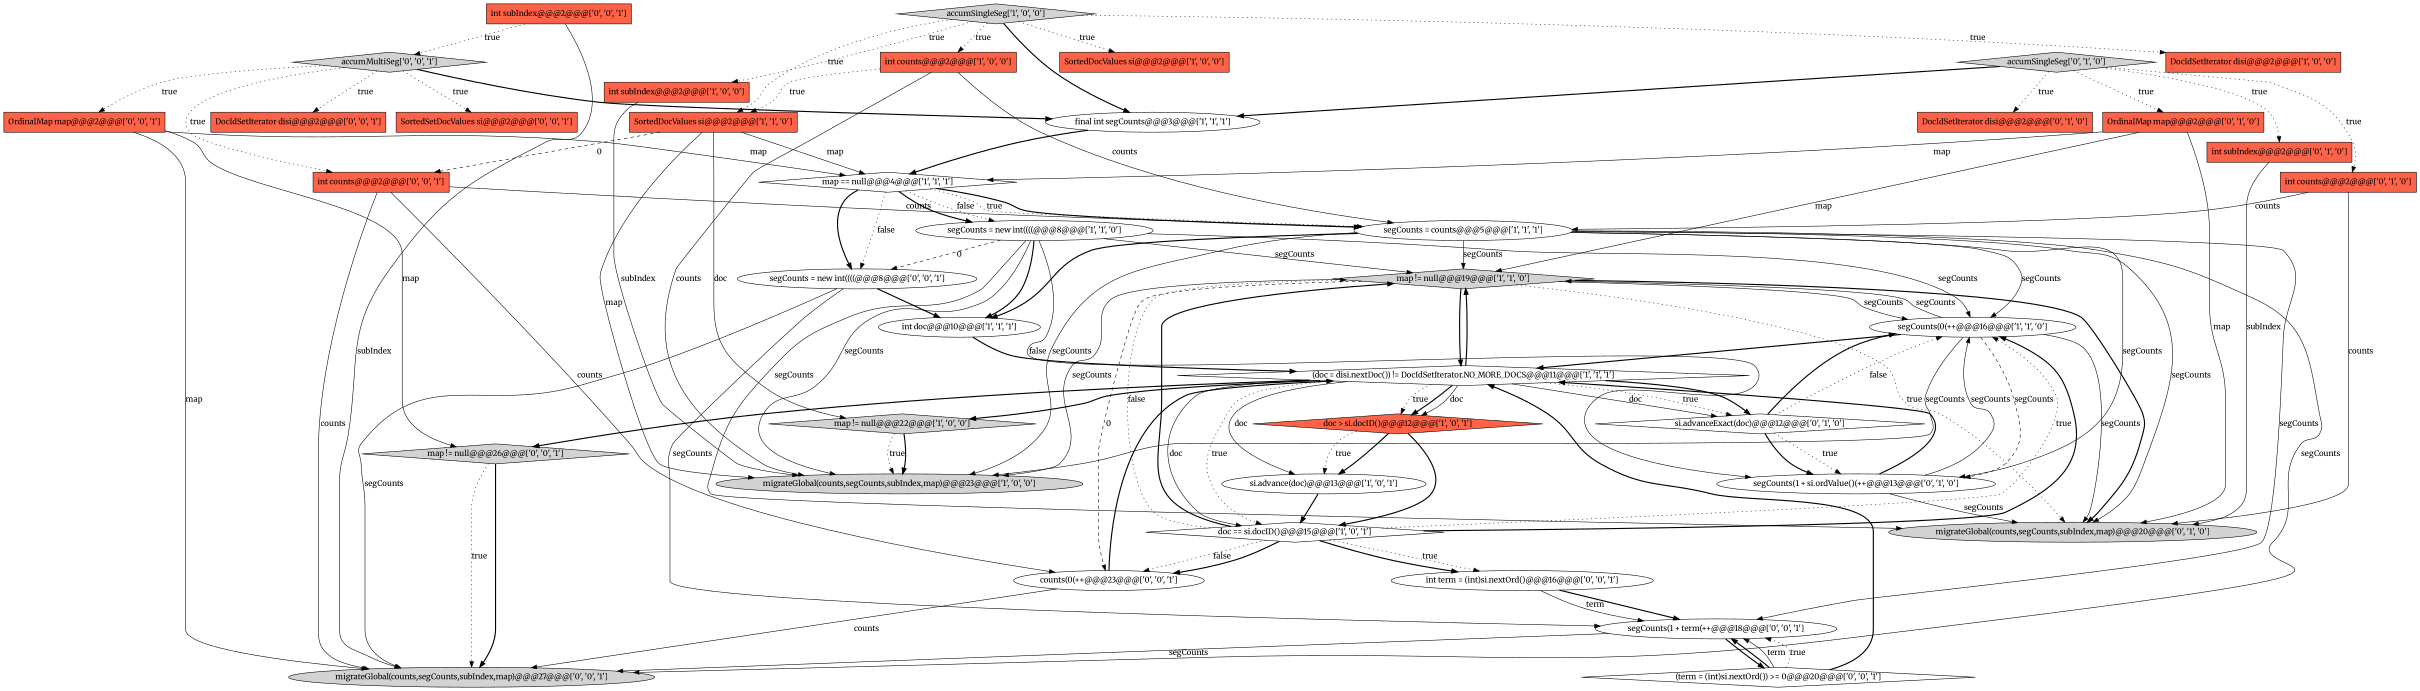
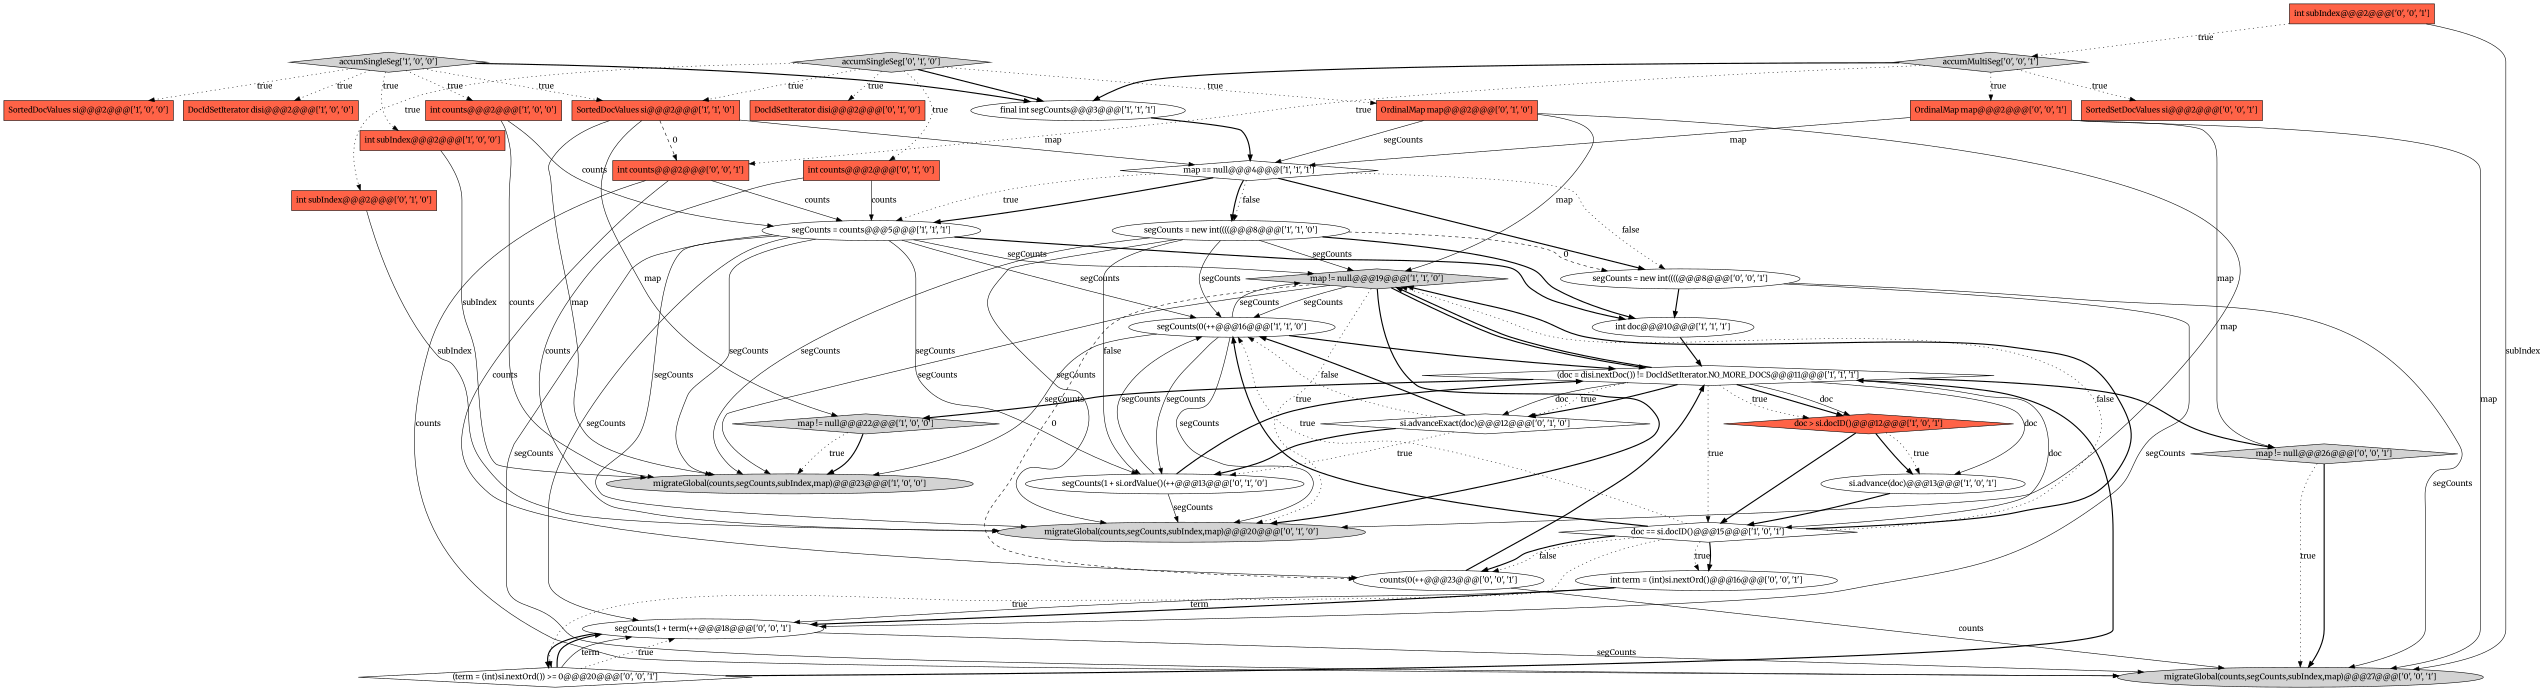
(812, 77) -> (784, 84)
(298, 122) -> none
(1942, 152) -> (1403, 141)
(721, 279) -> (653, 279)
(2018, 417) -> (1166, 397)
none -> (1099, 600)
